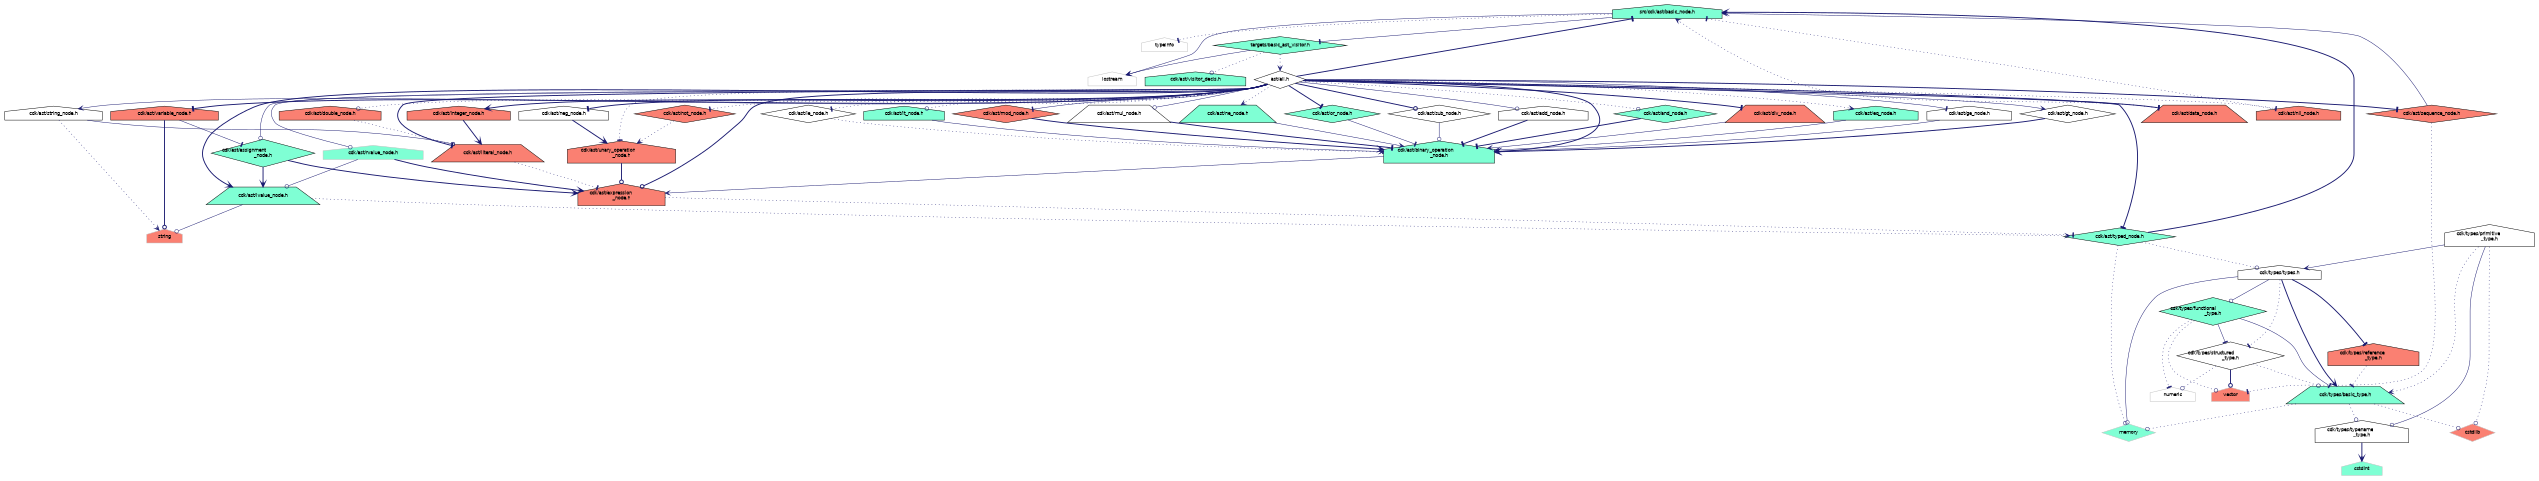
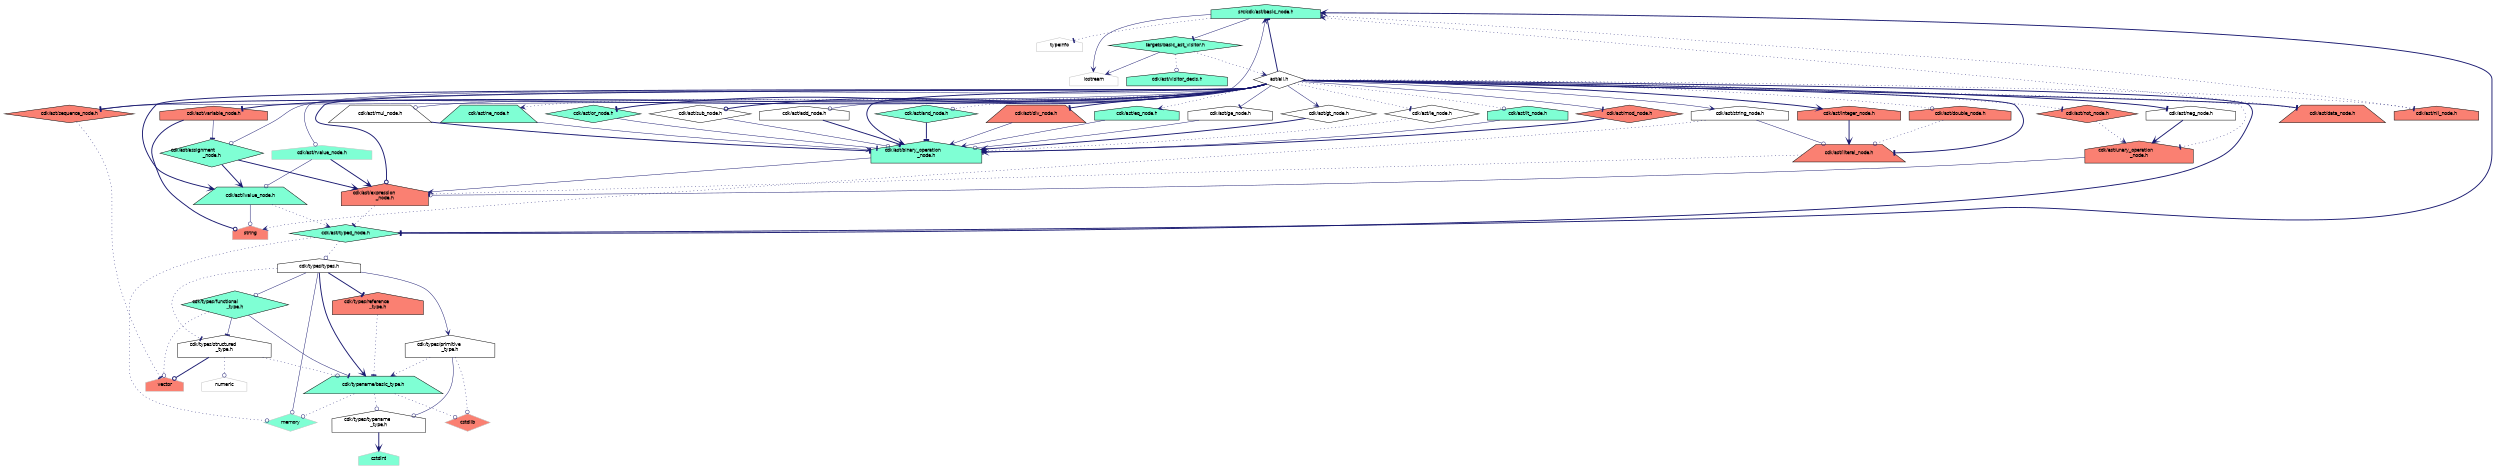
(622, 172) -> (1259, 185)
(2377, 256) -> (417, 285)
(2164, 347) -> none
(2231, 356) -> (224, 347)
(2345, 395) -> (373, 385)
